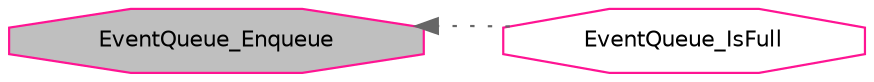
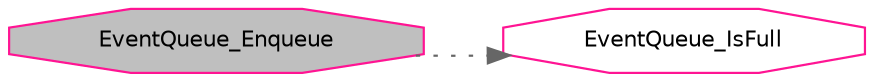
(474, 26) -> (452, 56)
